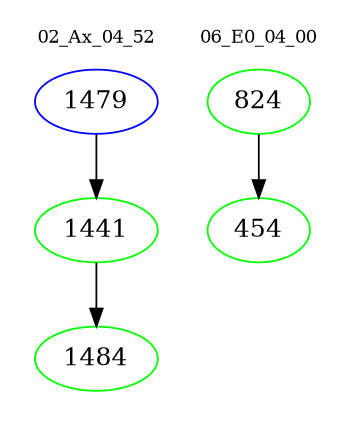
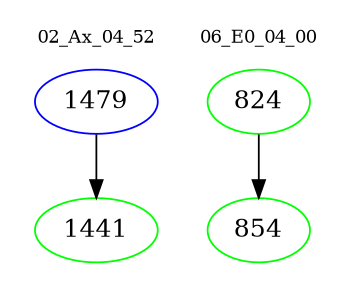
(259, 230) -> (259, 230)
(96, 359) -> none
